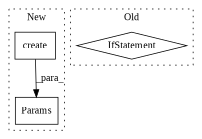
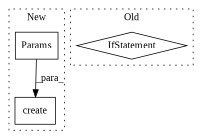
(36, 74) -> (36, 74)
